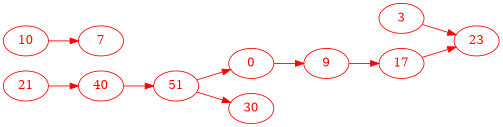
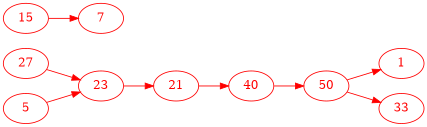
(402, 18) -> (26, 109)
(26, 41) -> (26, 18)
(251, 63) -> (402, 63)
(326, 63) -> none
(402, 63) -> (26, 63)
none -> (134, 86)
(176, 86) -> (326, 86)
(251, 109) -> (402, 109)
